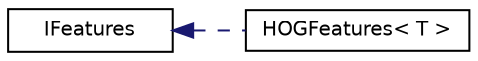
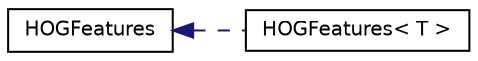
(90, 30) -> (90, 30)
